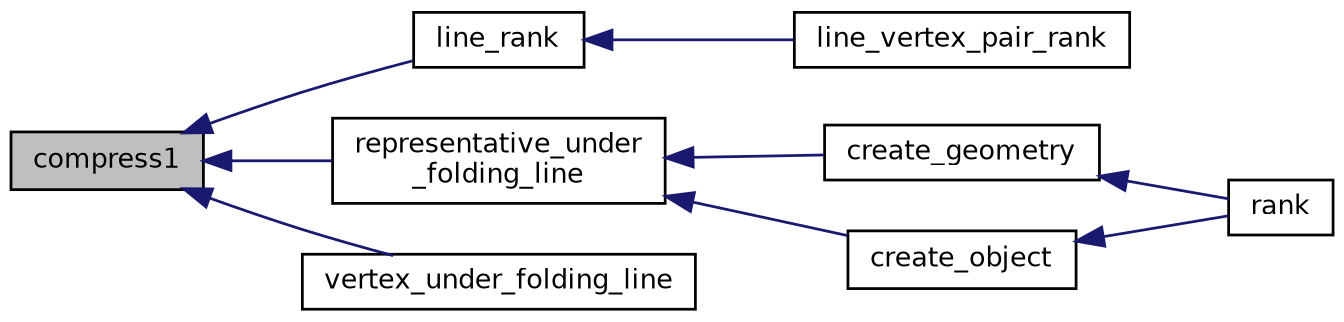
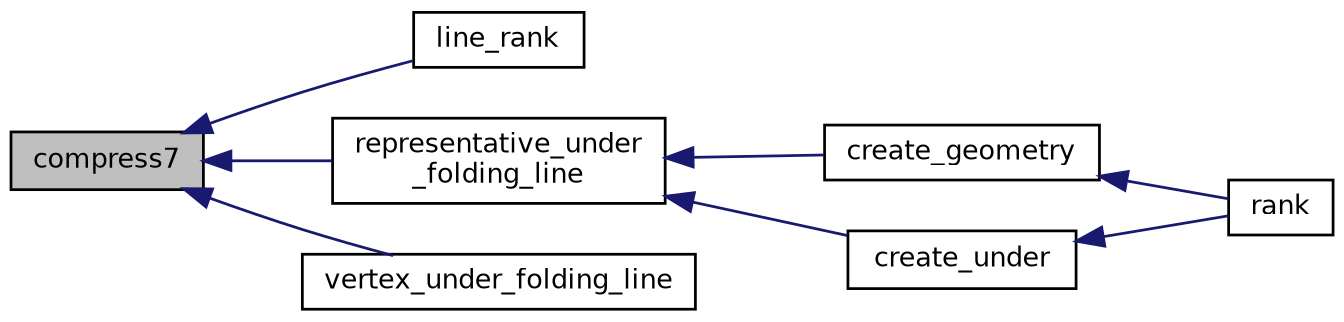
(962, 40) -> none
(107, 161) -> (107, 161)
(962, 260) -> (962, 260)
